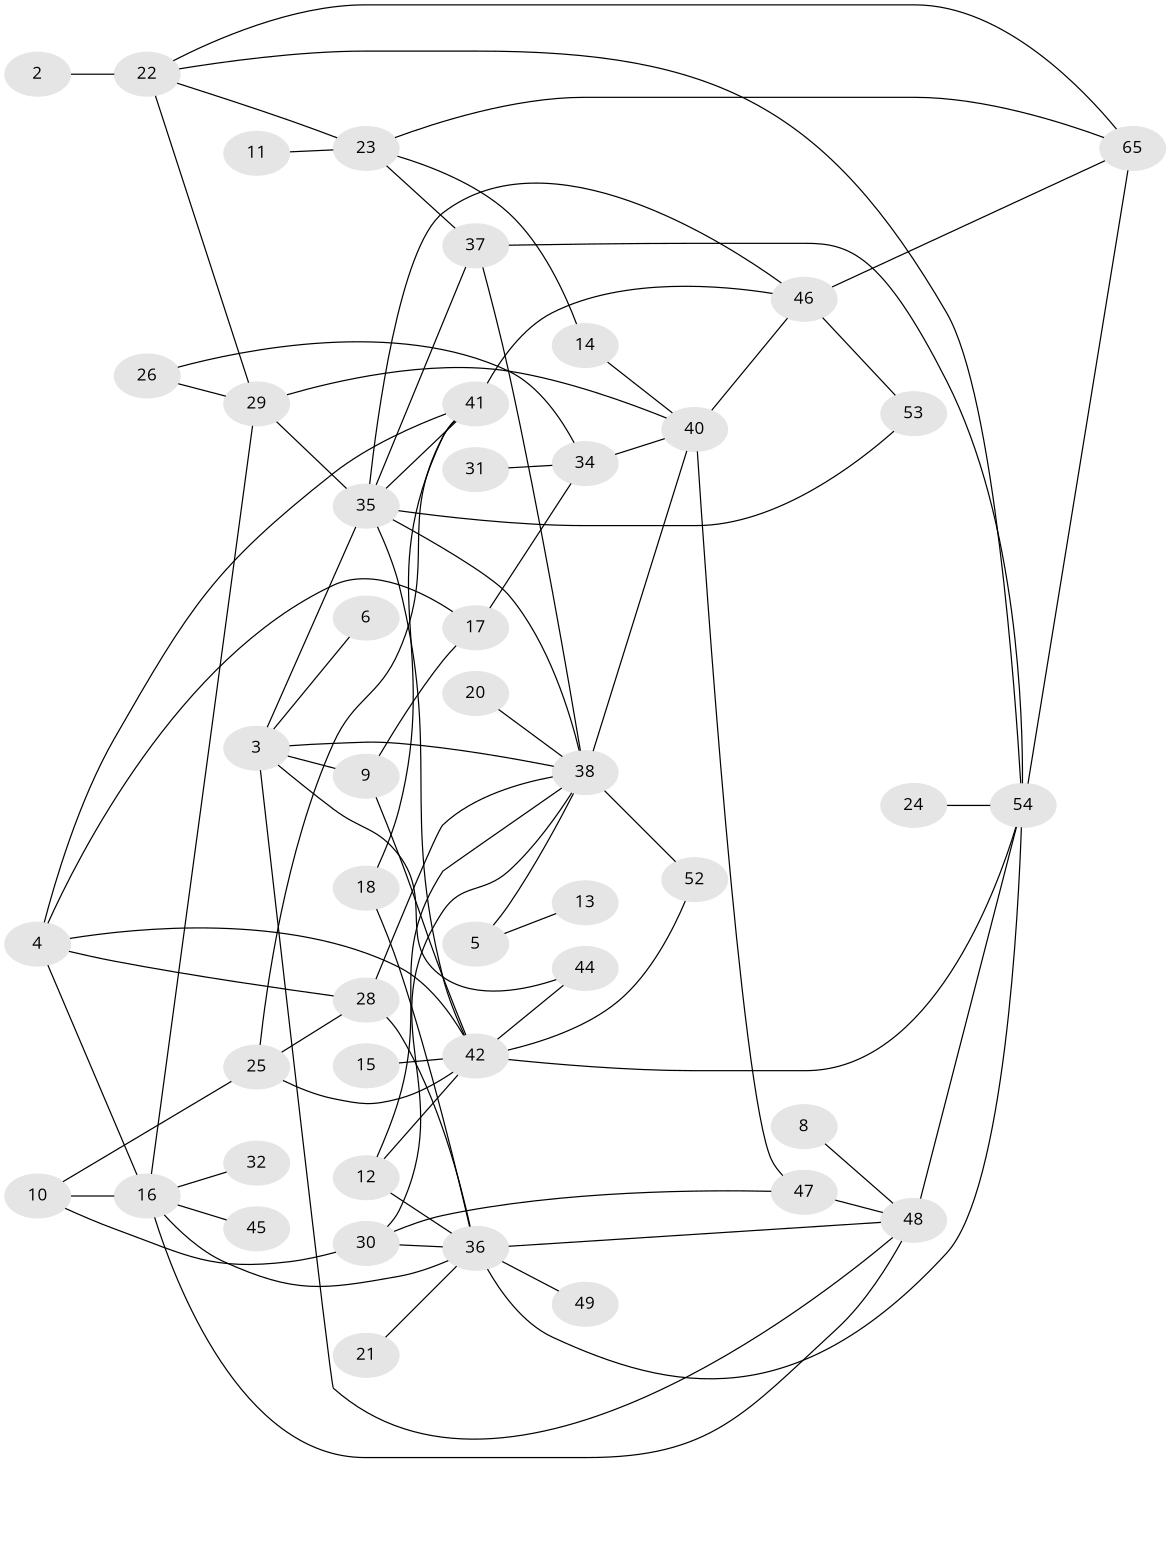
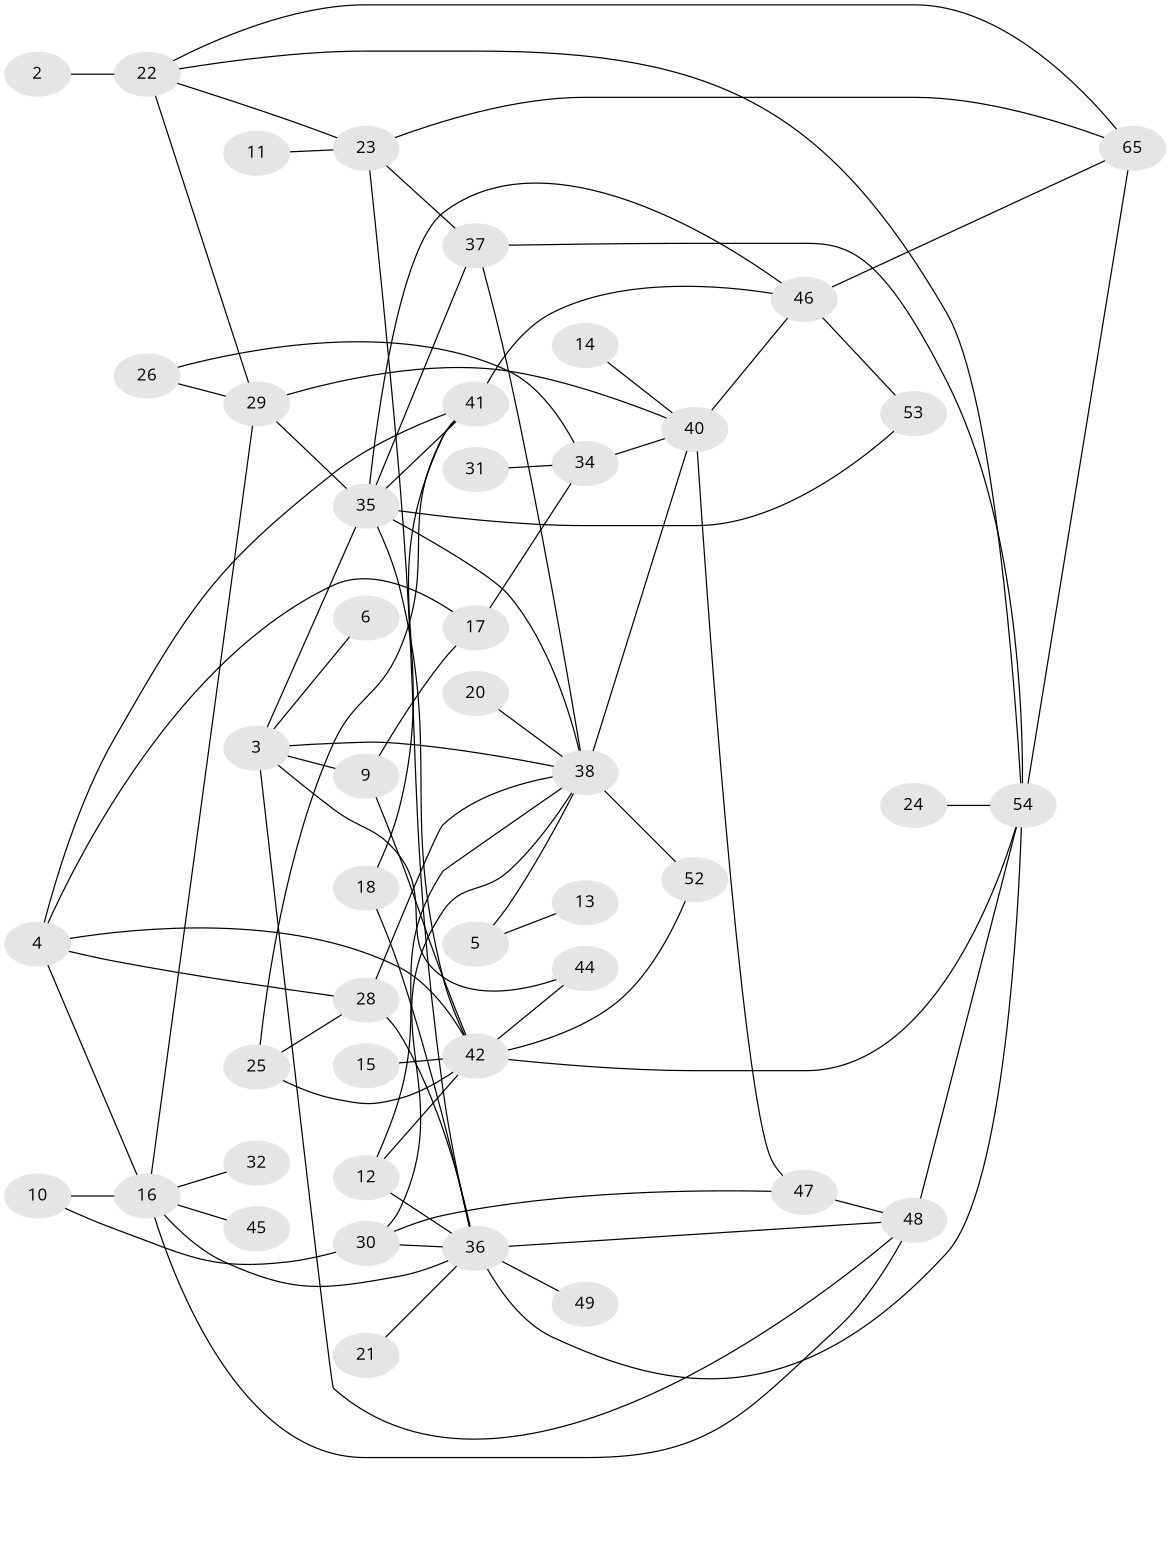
(511, 215) -> (400, 488)
(804, 1127) -> none
(147, 1131) -> none
